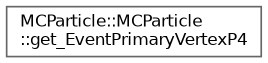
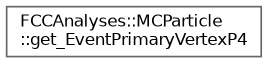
(134, 32) -> (134, 32)
